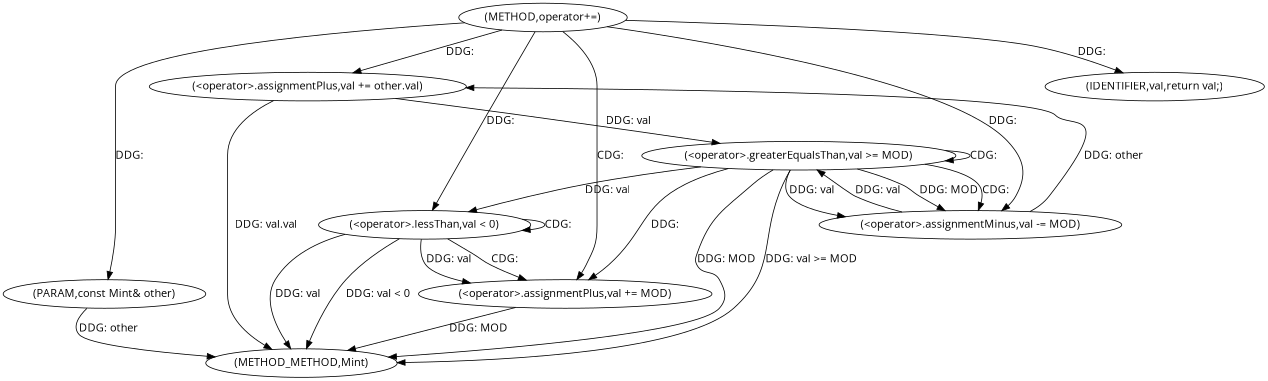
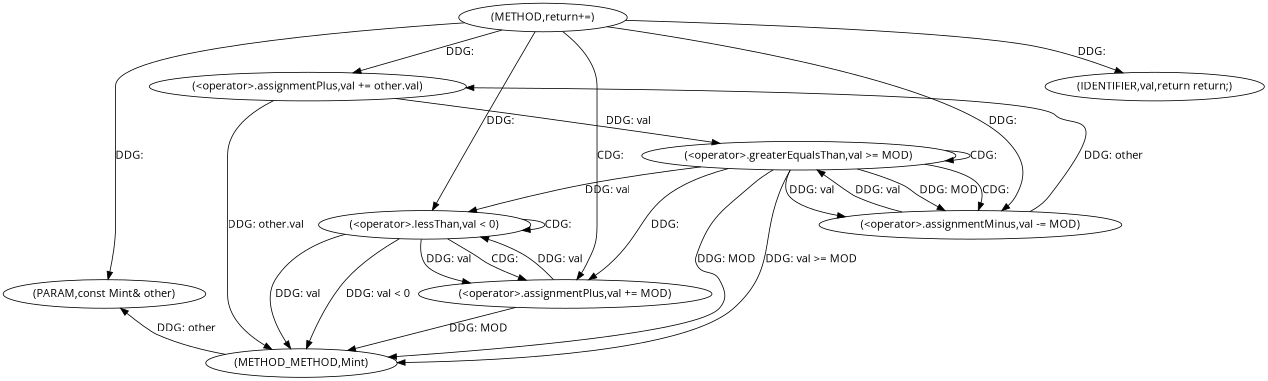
(543, 17) -> (543, 17)
(1155, 87) -> (1155, 87)
(266, 225) -> (266, 225)
none -> (524, 255)
(127, 348) -> (173, 341)
